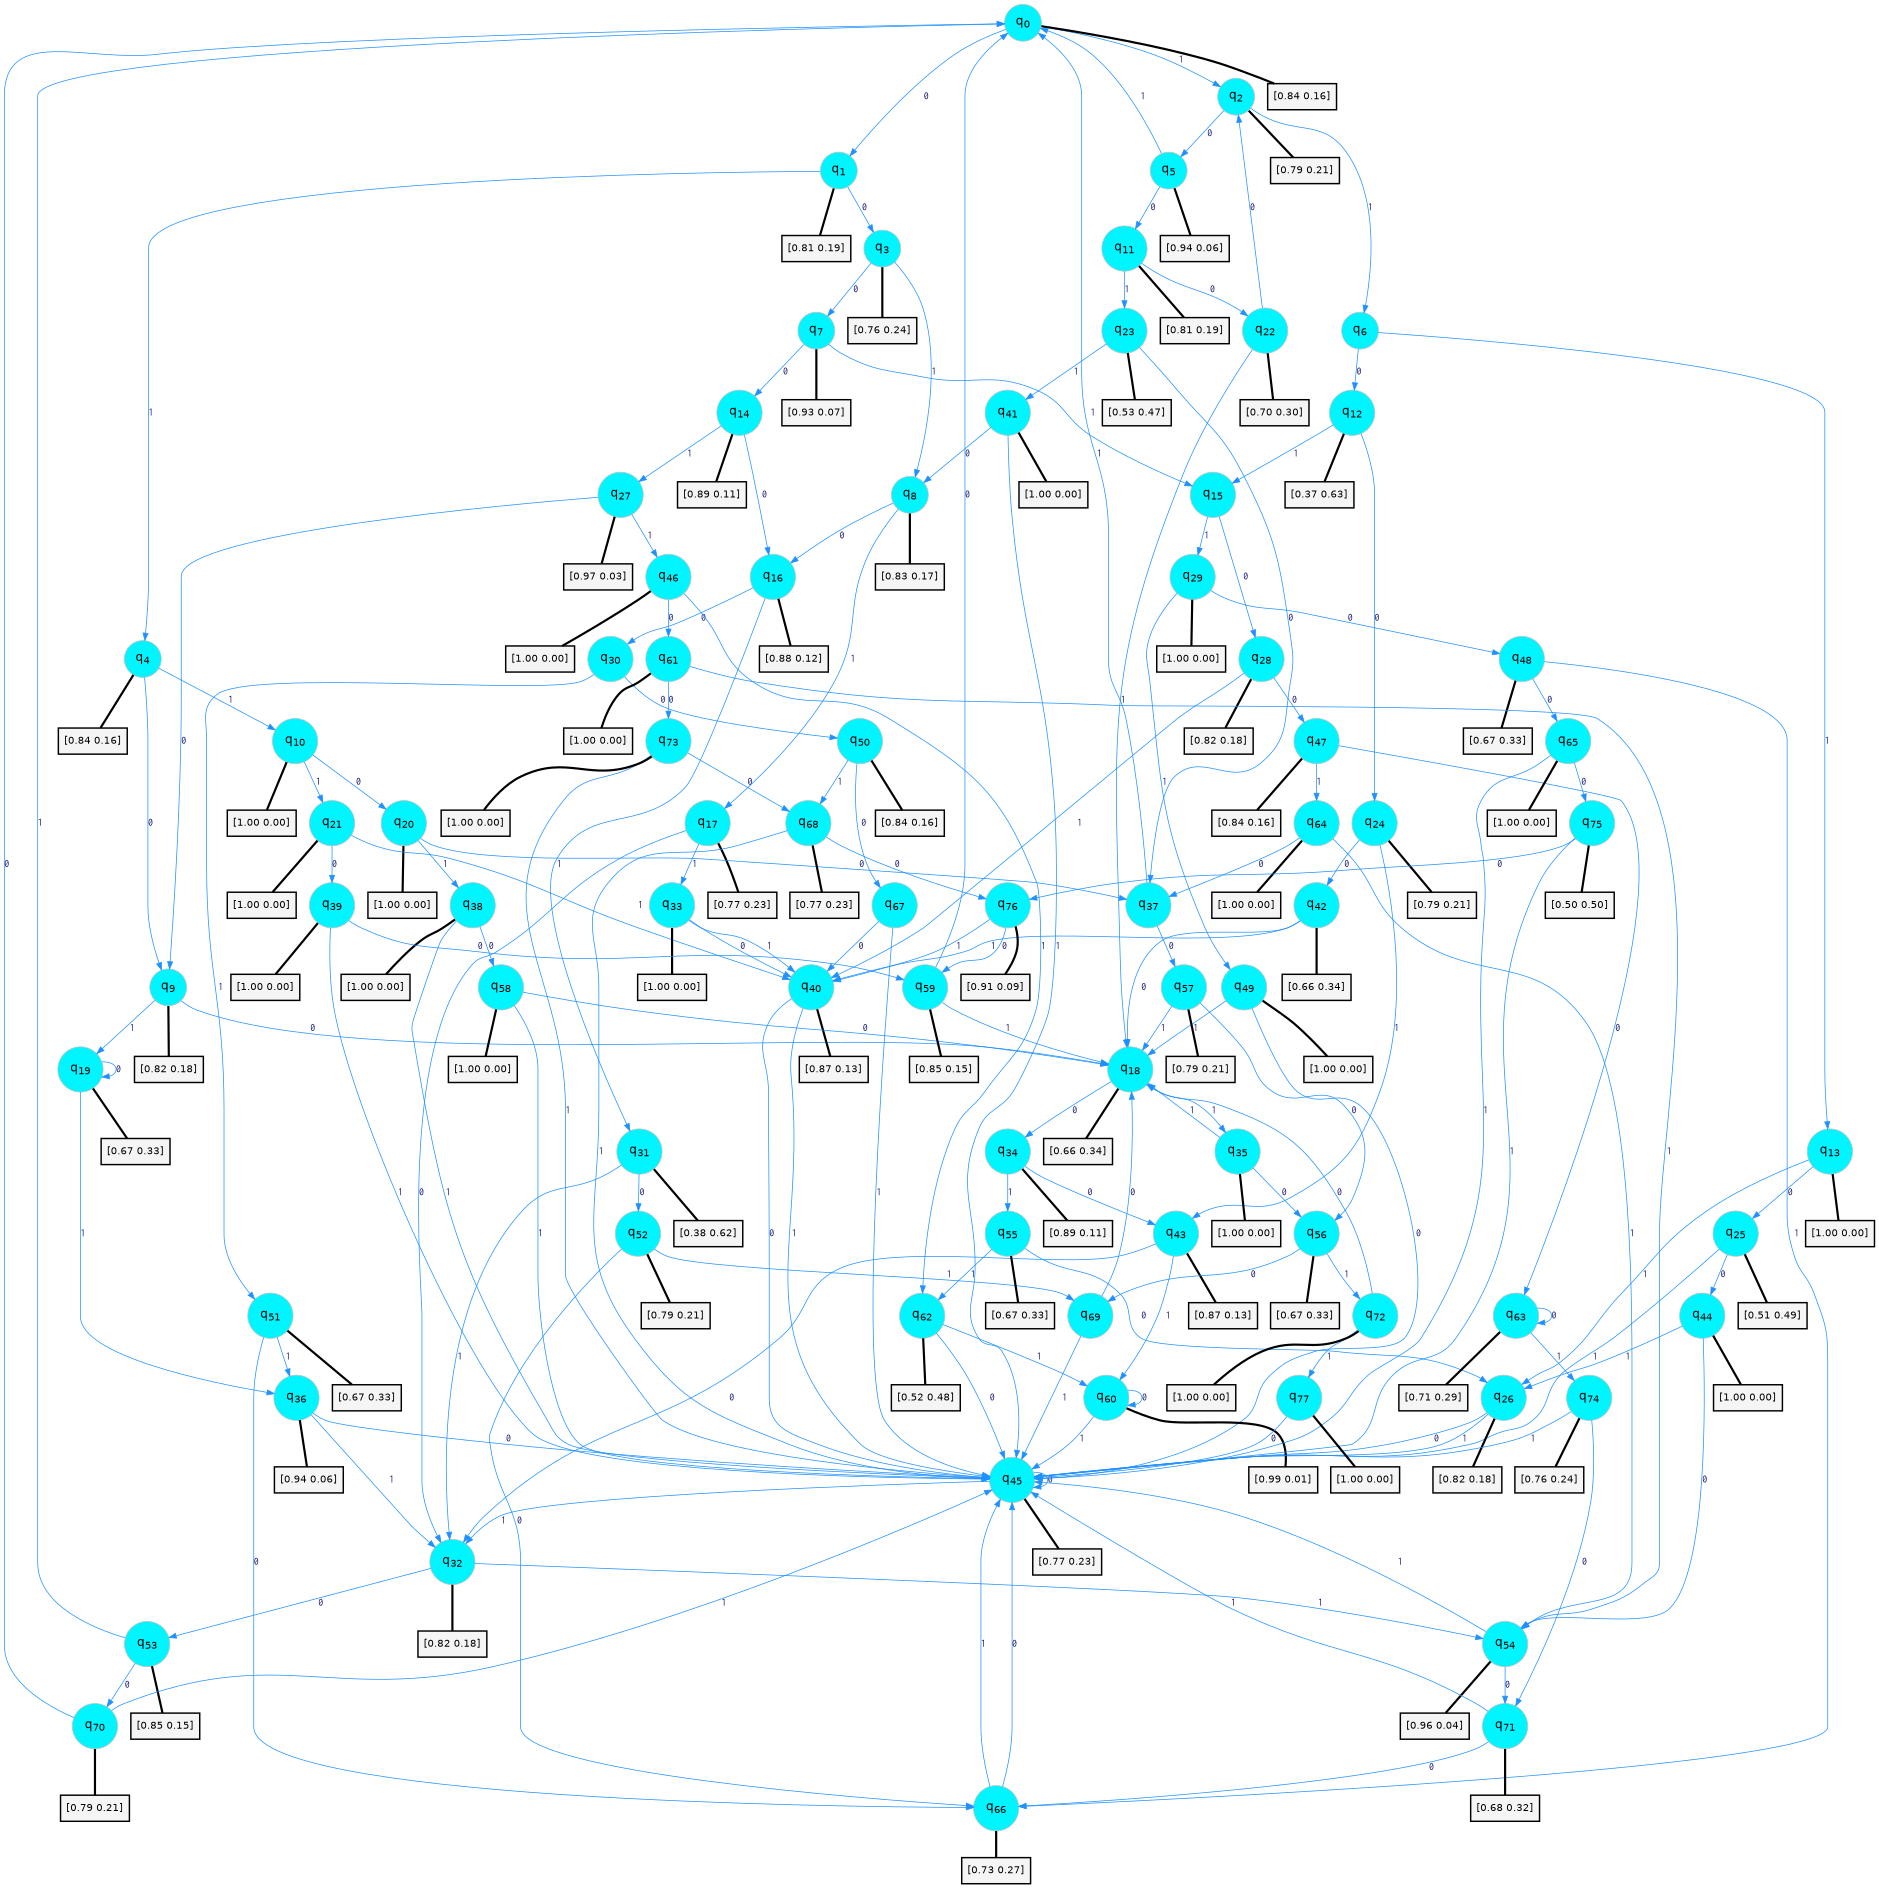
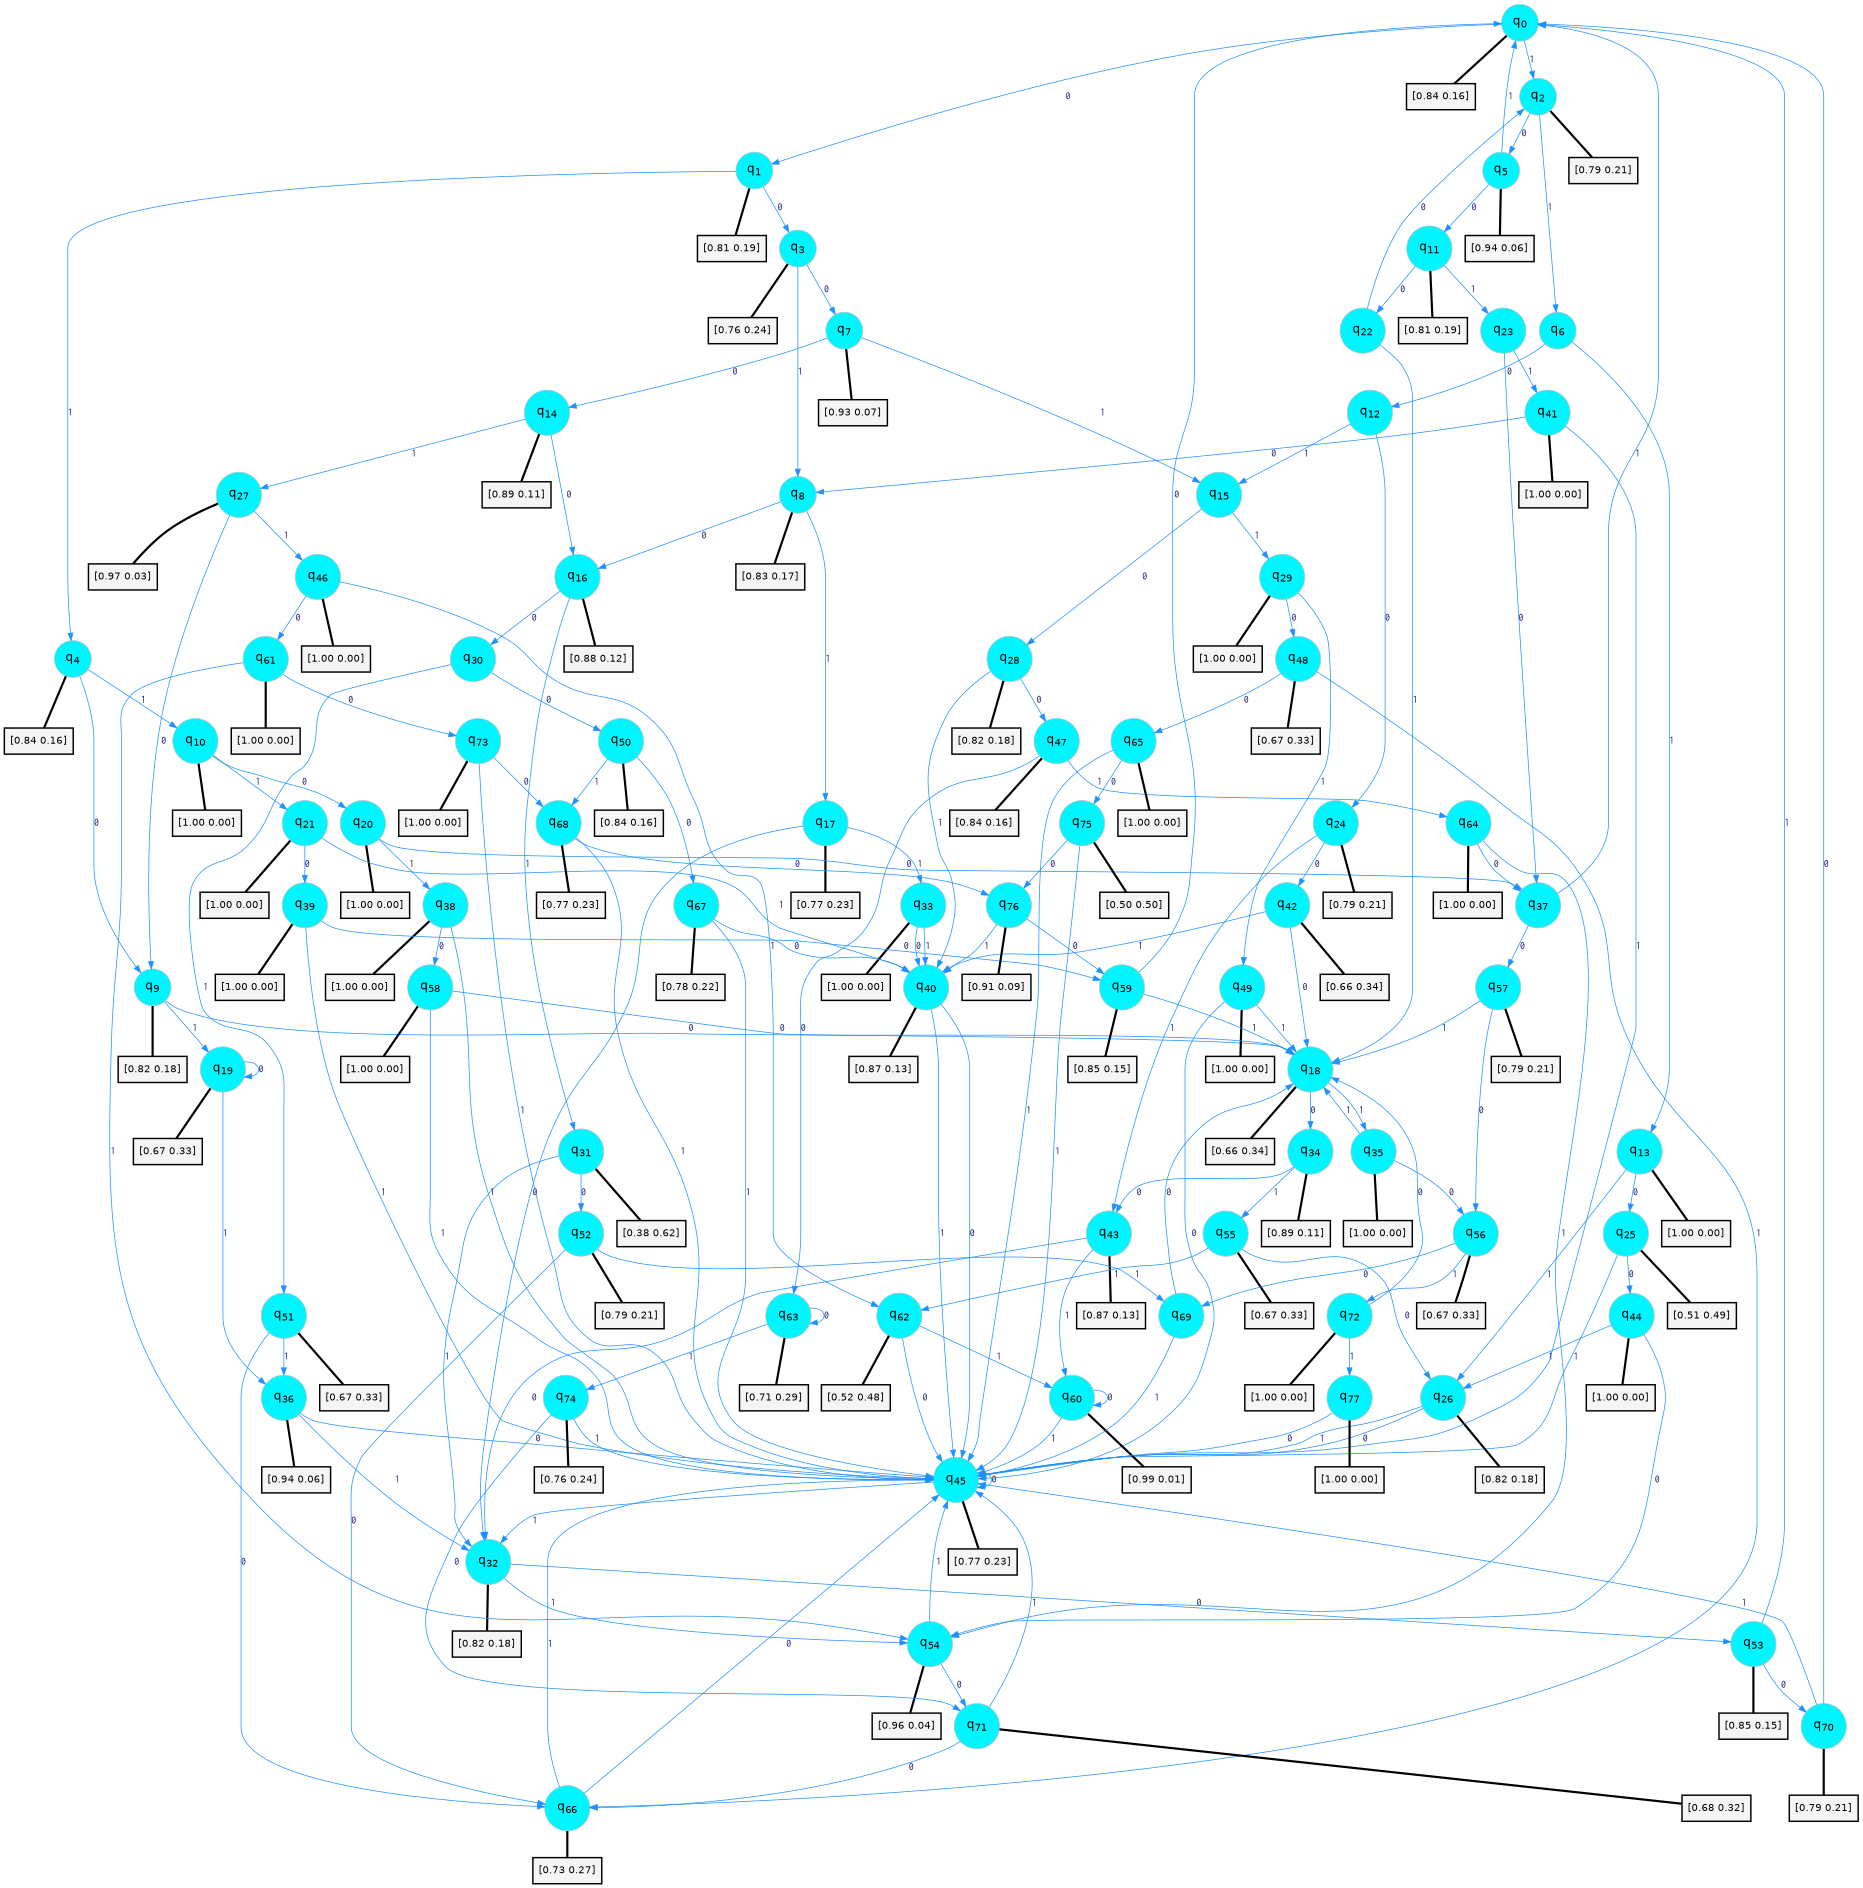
(1137, 413) -> none
(1275, 413) -> none
(1320, 495) -> none
none -> (691, 987)
